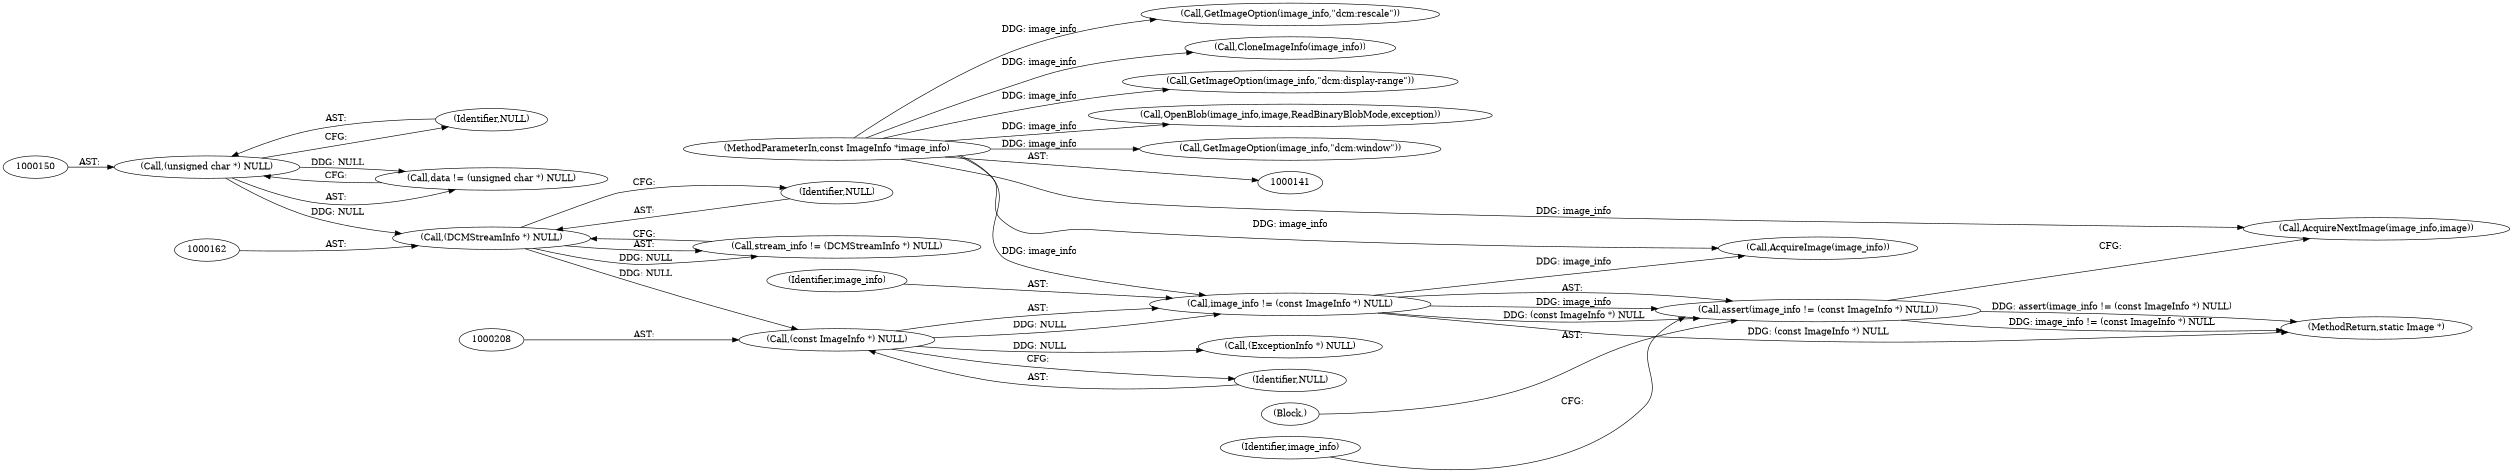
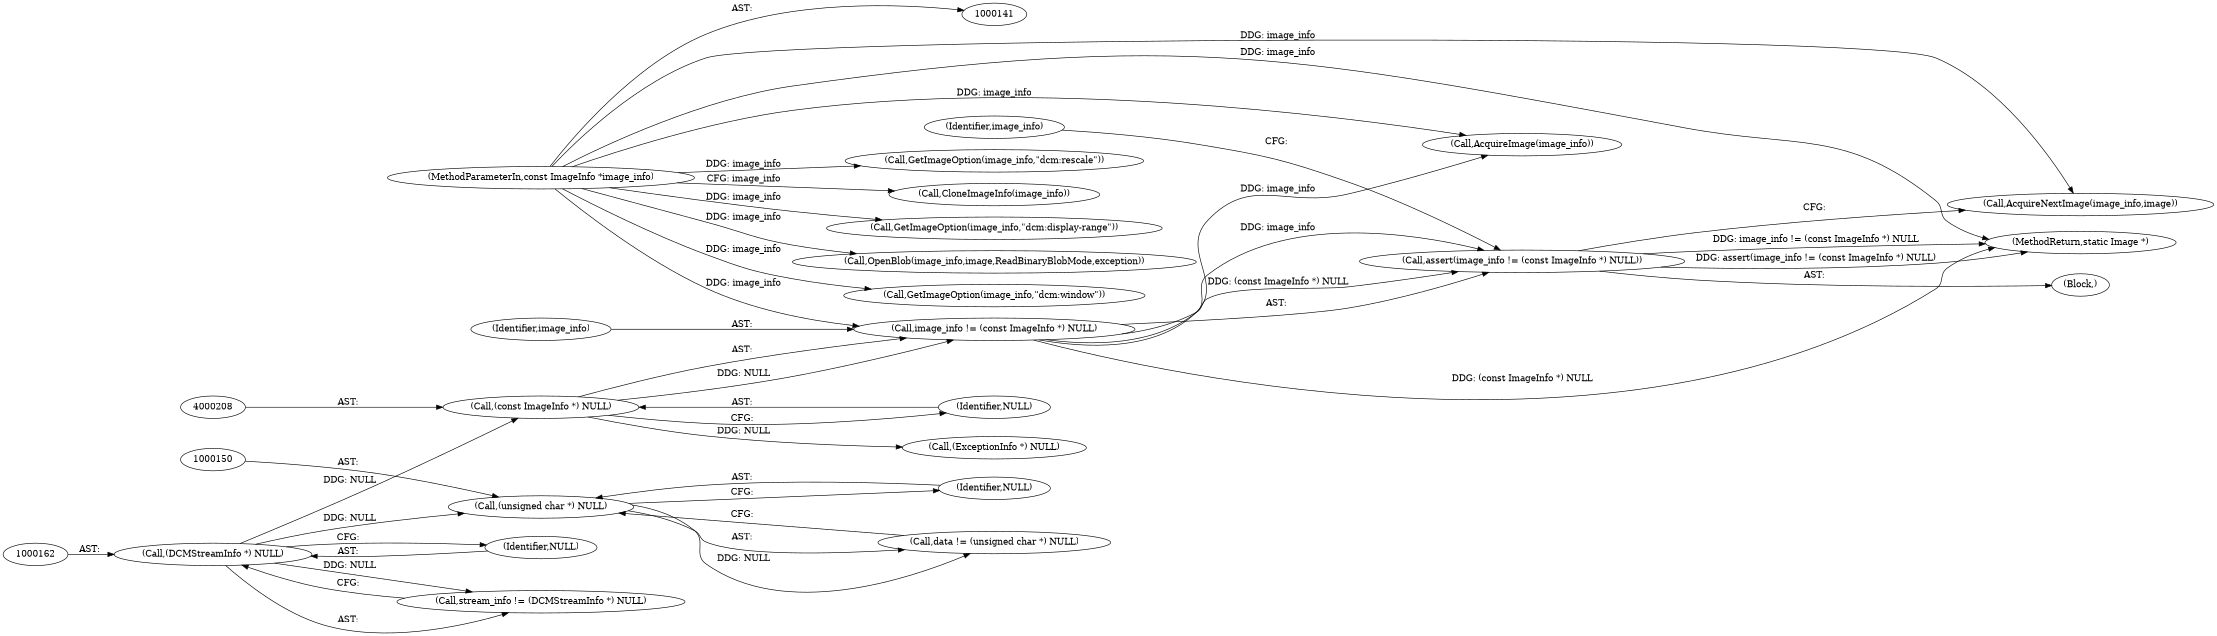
(1039, 63) -> (744, 179)
none -> (1283, 63)
(307, 216) -> (356, 526)
(492, 340) -> (213, 407)
(1530, 387) -> (1822, 285)
